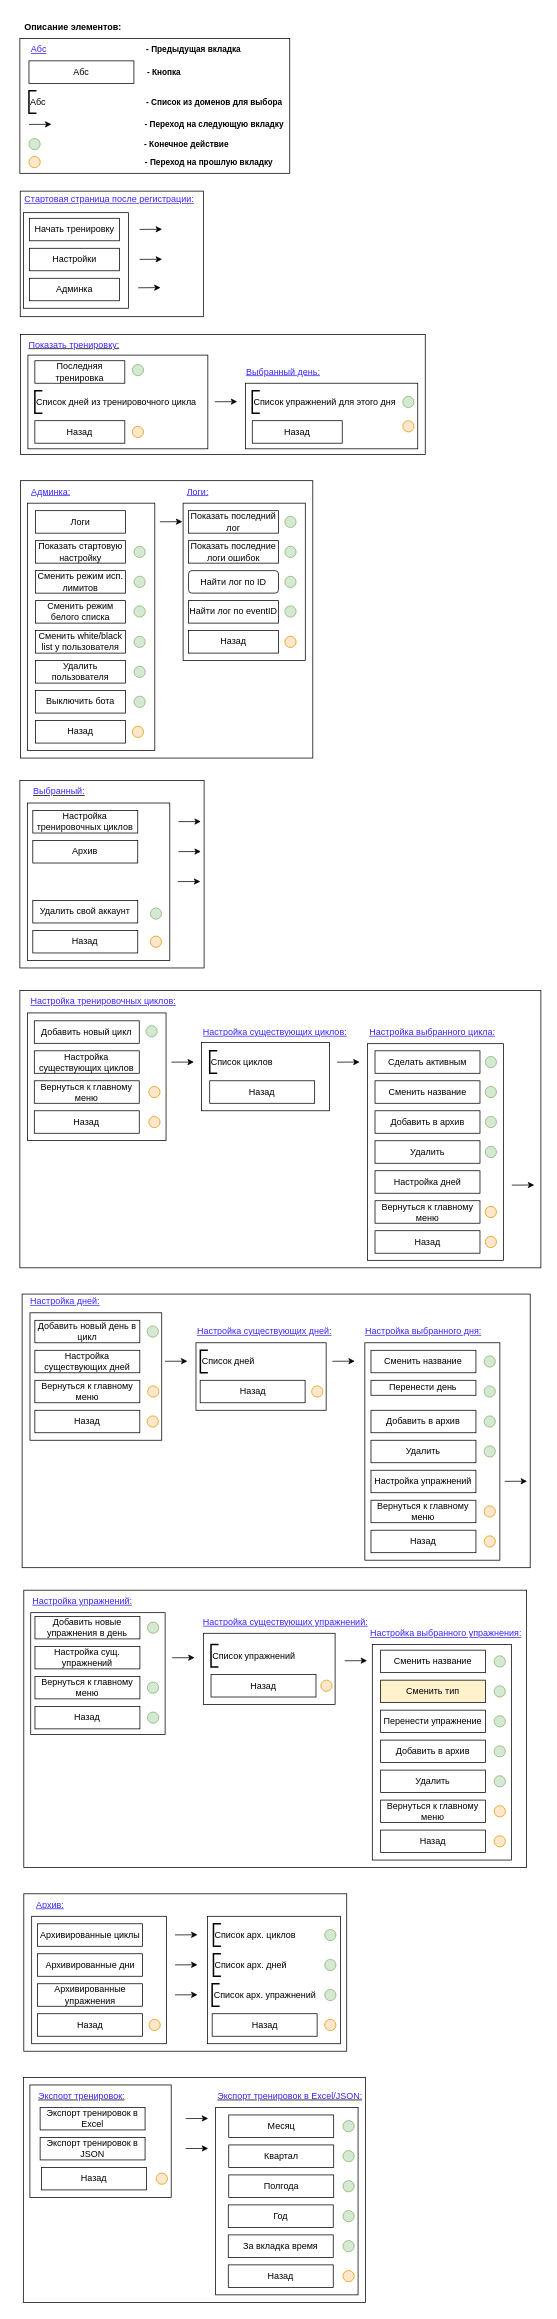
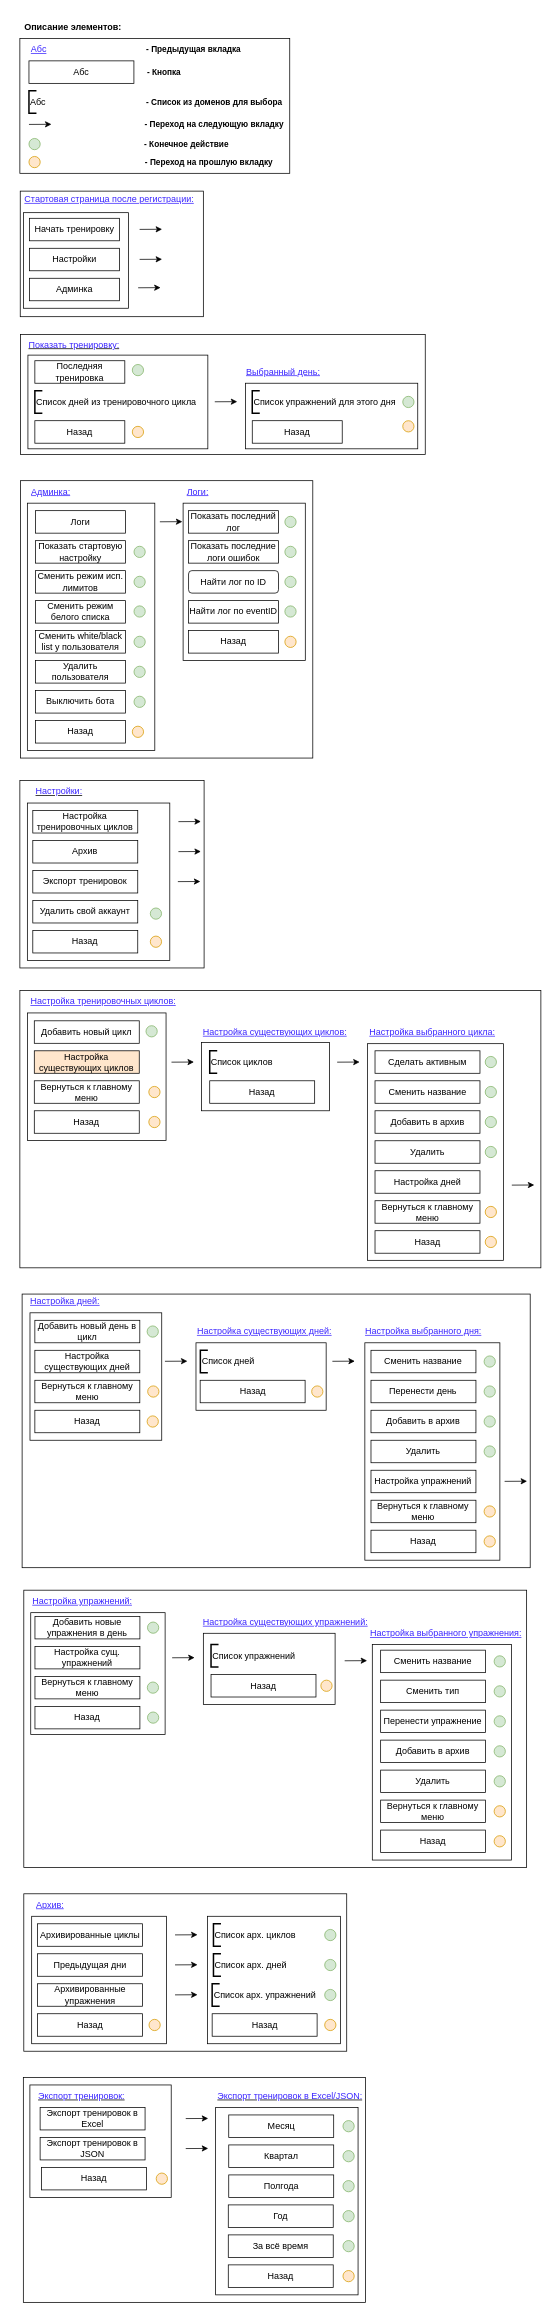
(59, 792) -> (59, 792)
none -> (85, 882)
(87, 1062) -> (87, 1062)
(424, 1388) -> (424, 1392)
(433, 1692) -> (433, 1692)
(90, 1965) -> (90, 1965)
(281, 2247) -> (281, 2247)
